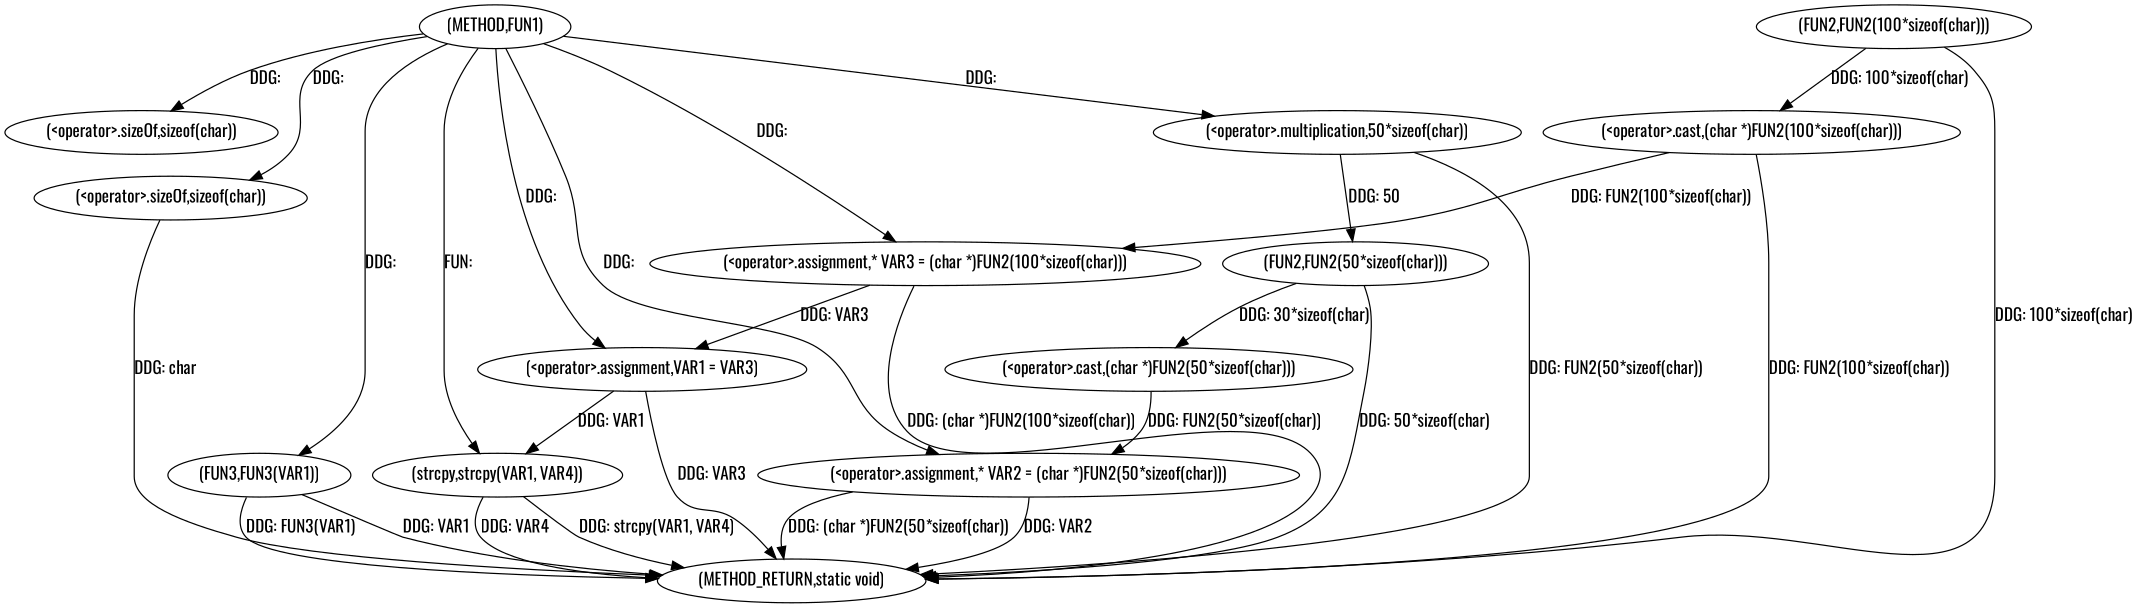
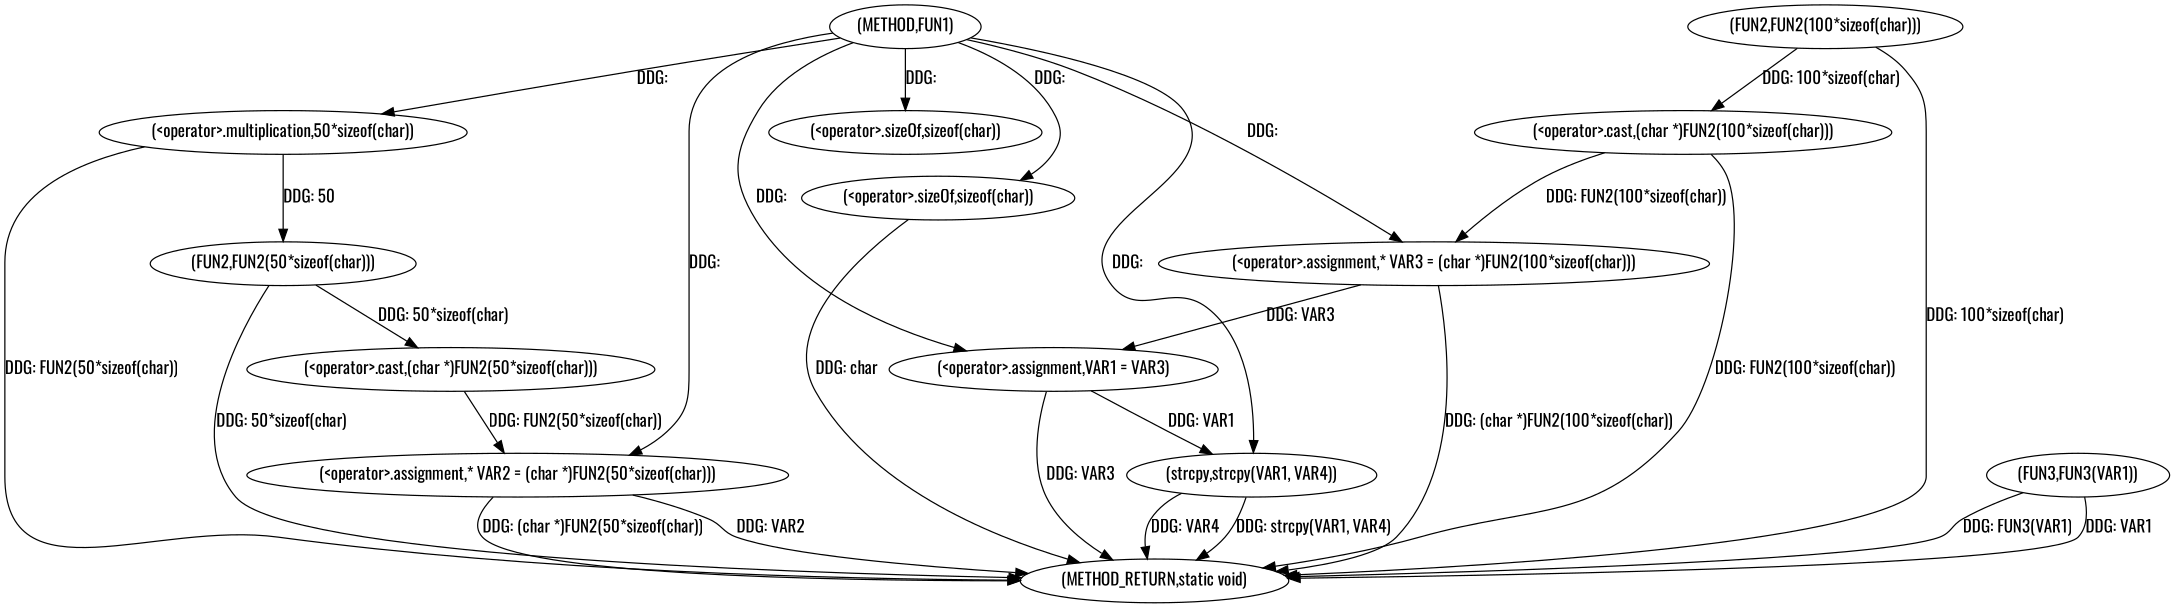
(365, 238) -> none
(461, 264) -> (1130, 264)
(1304, 317) -> (444, 317)
